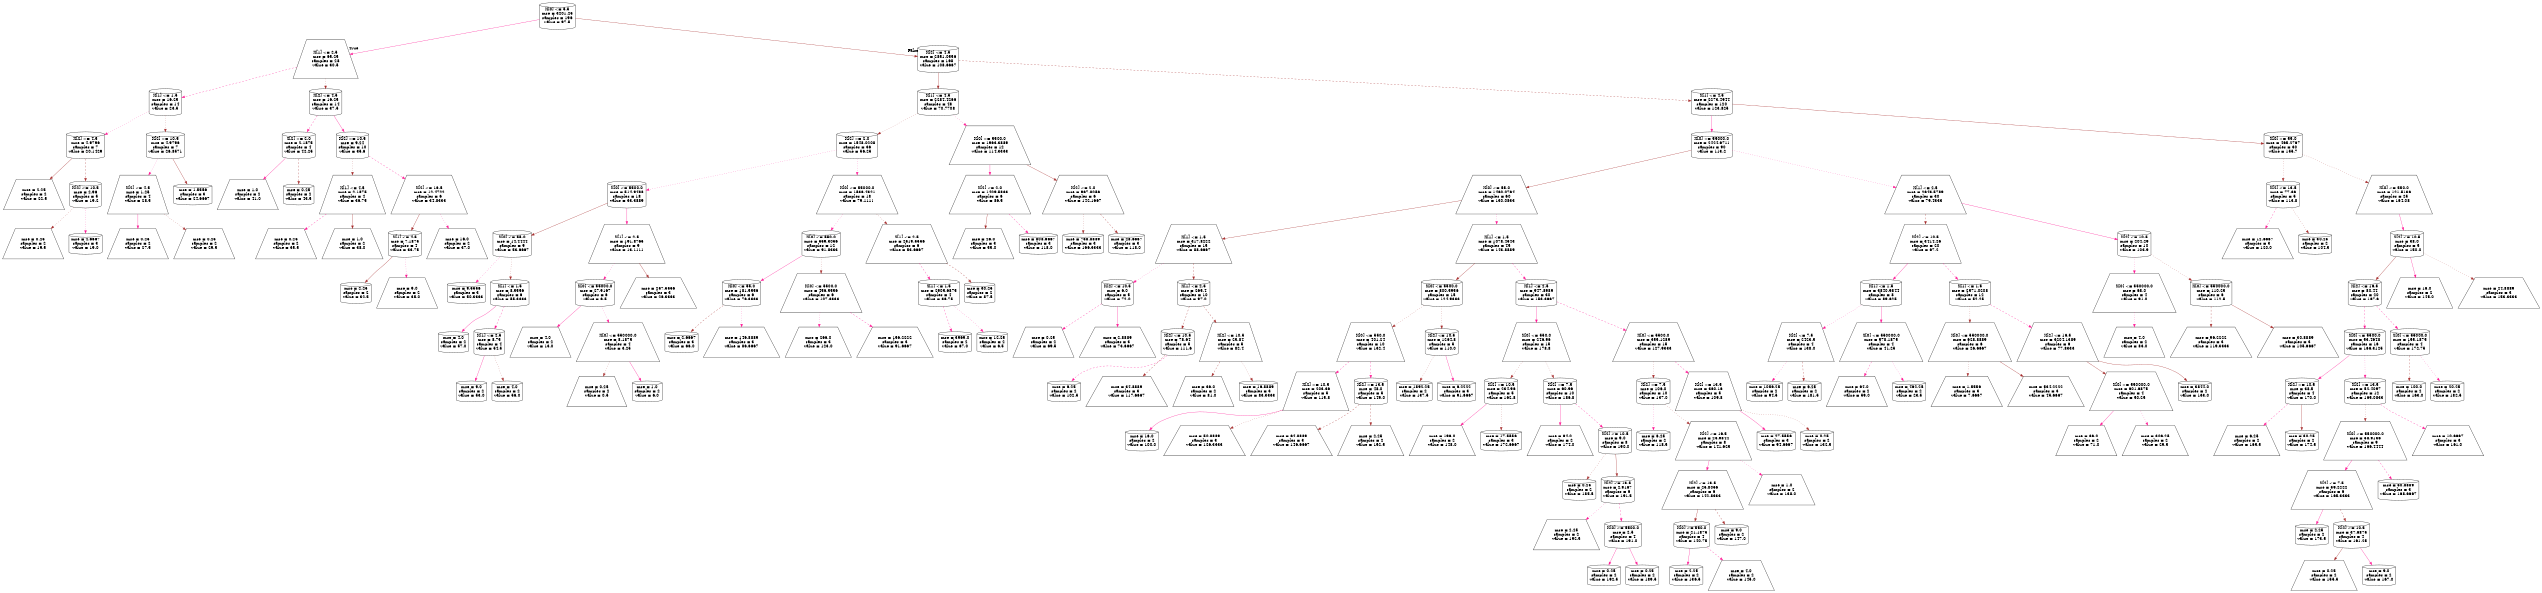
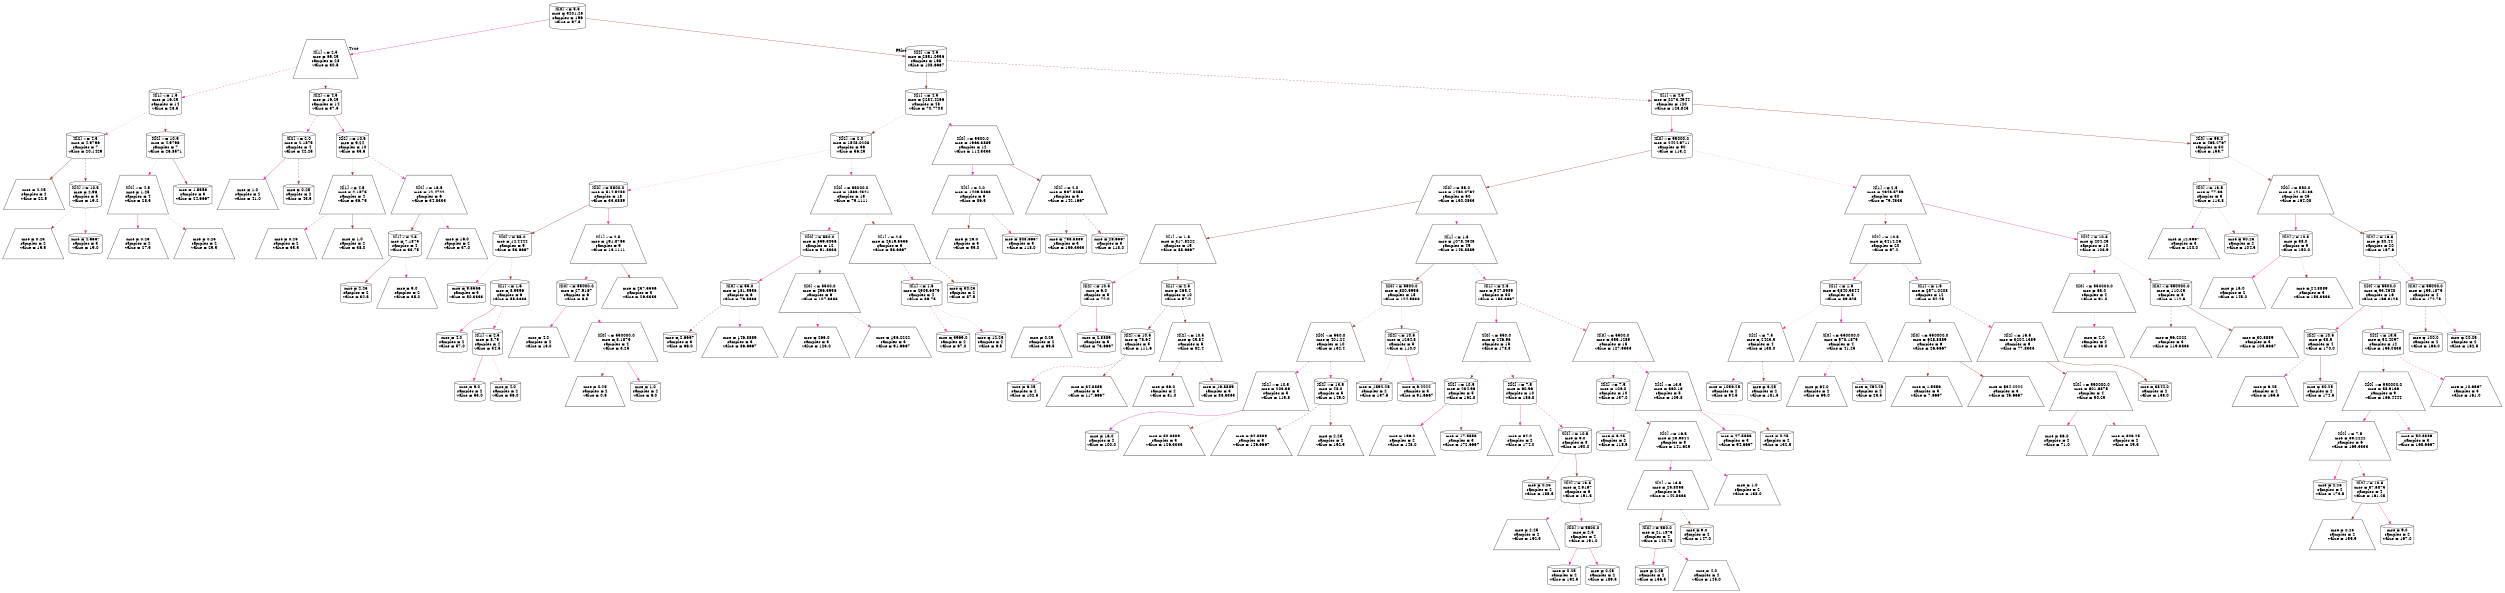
(2387, 267) -> (2345, 223)
(1118, 342) -> (1097, 342)
